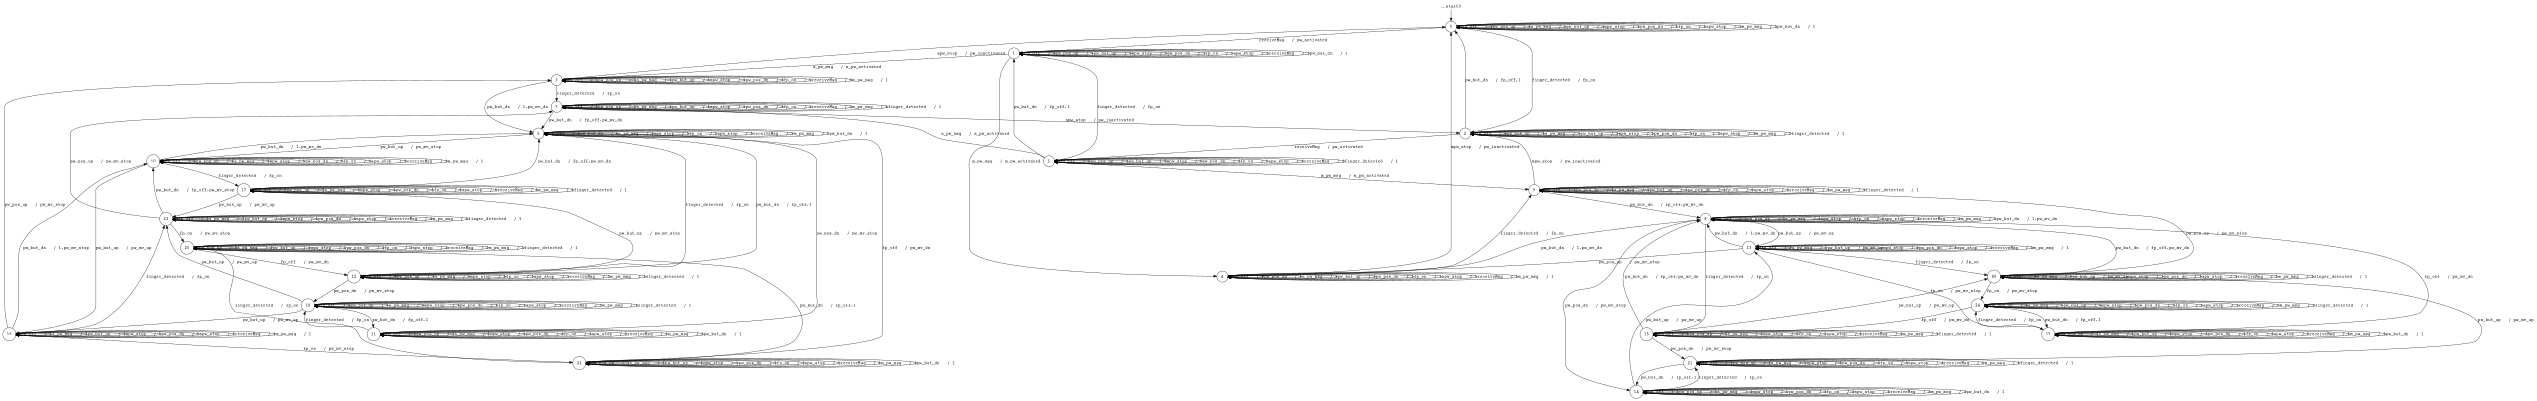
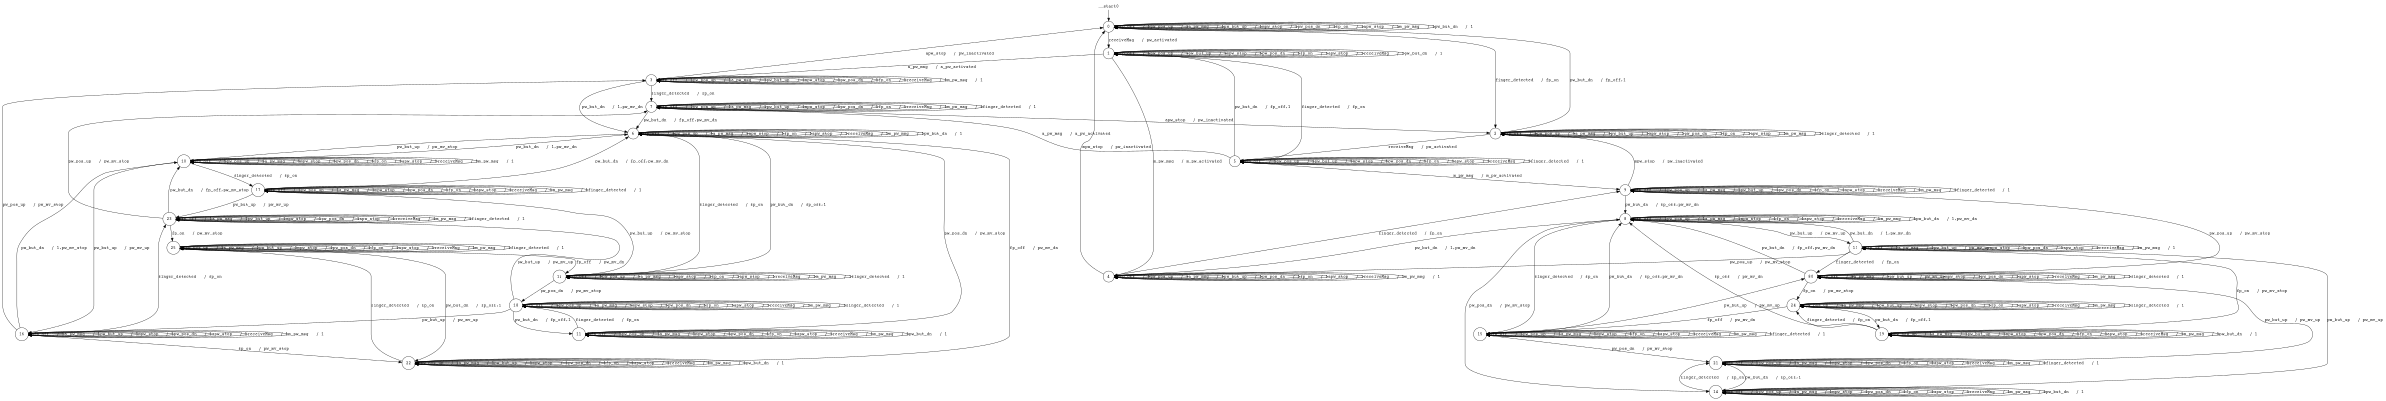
(882, 223) -> (988, 344)
